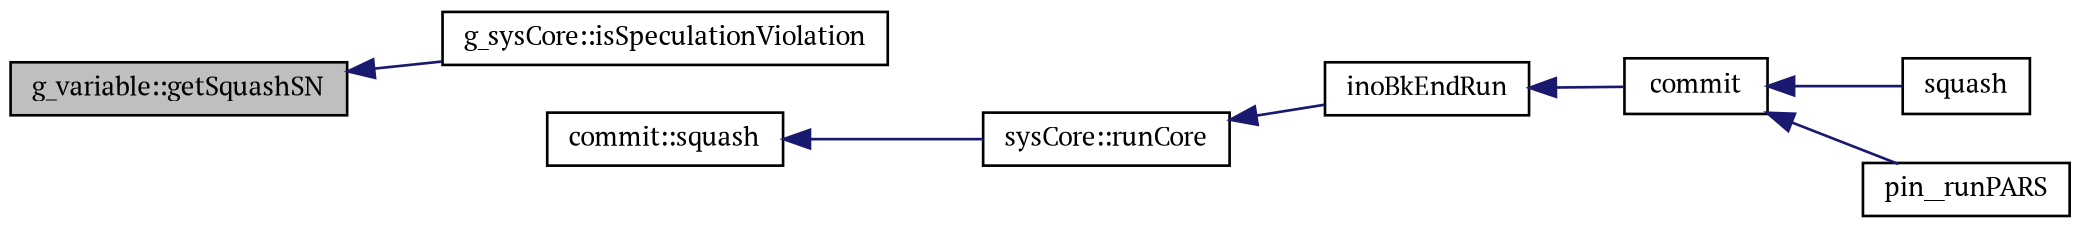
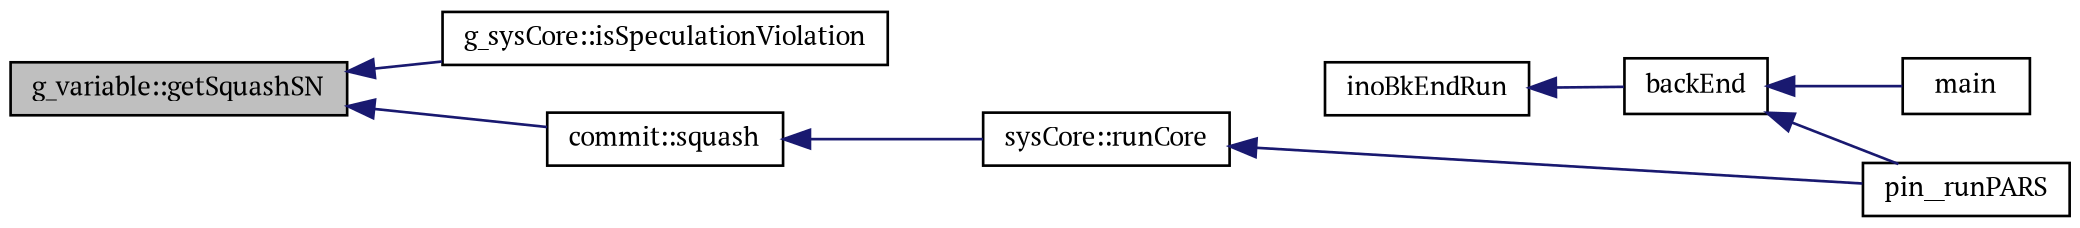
(1696, 86) -> (1696, 86)
(1966, 86) -> (1966, 86)
(1291, 110) -> (1559, 166)
none -> (461, 118)
